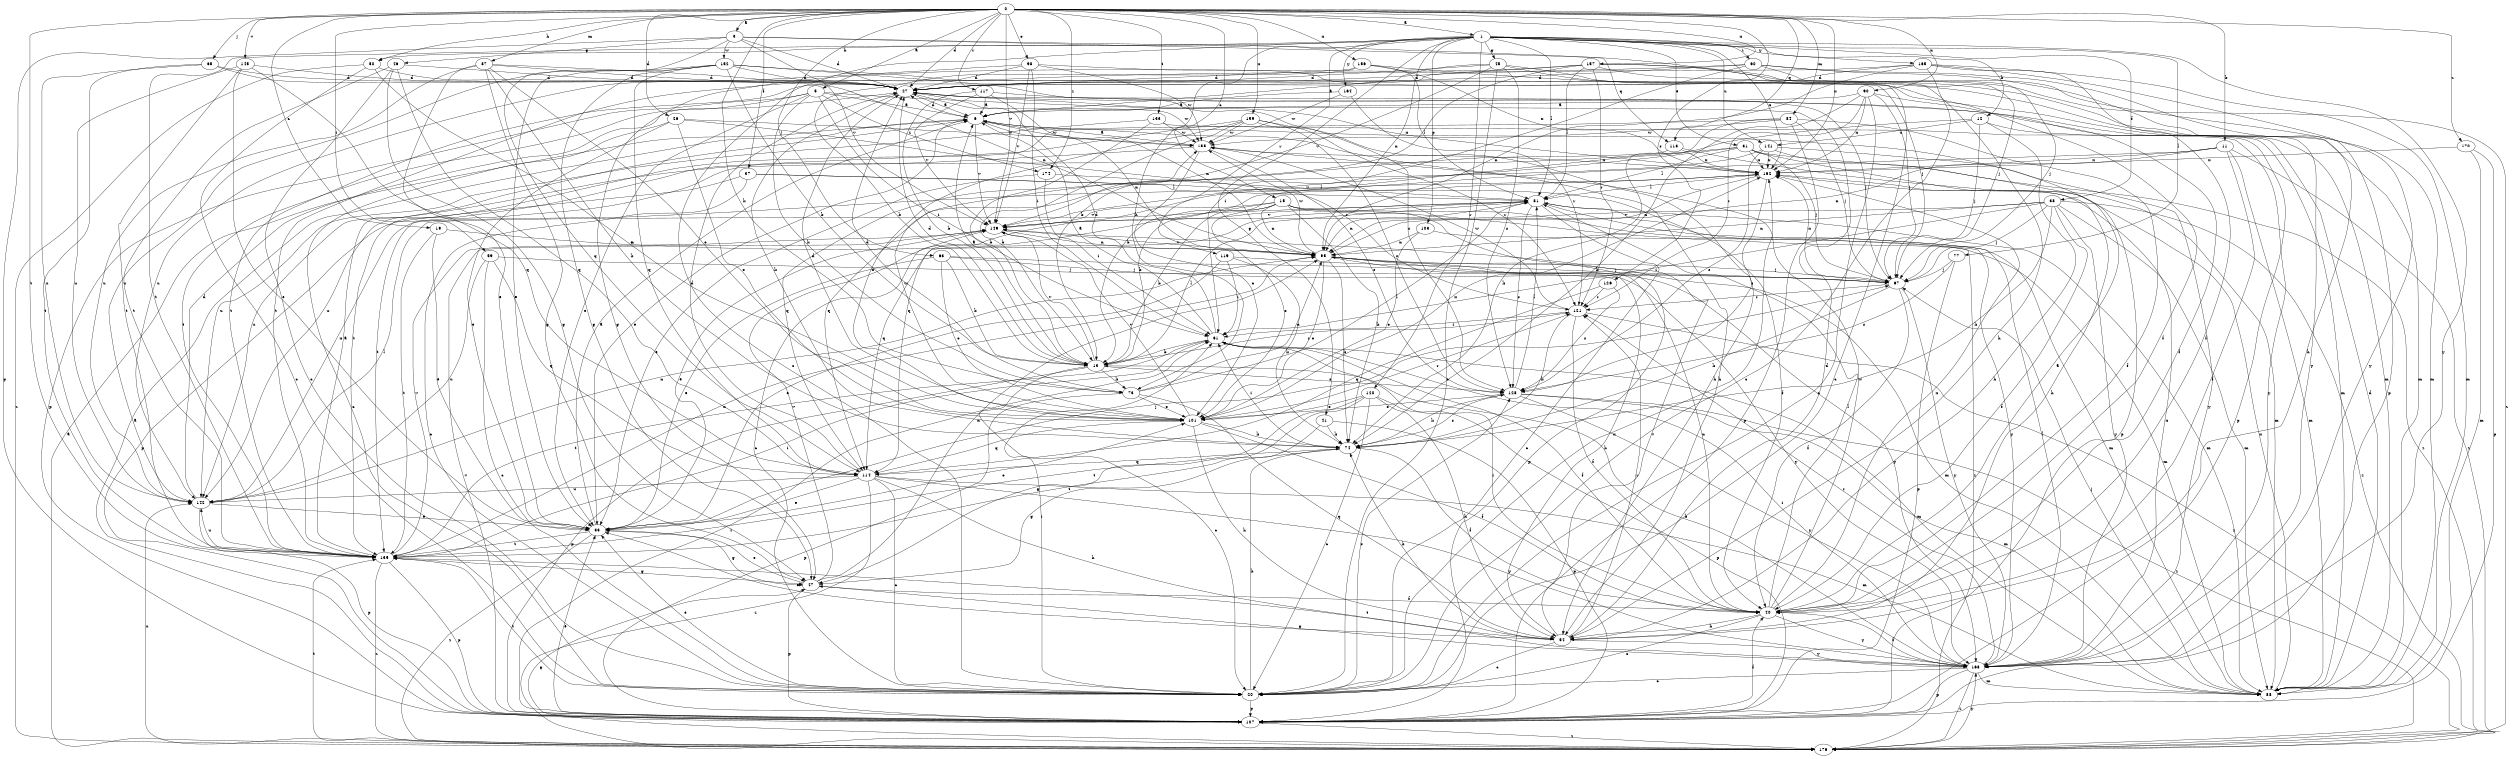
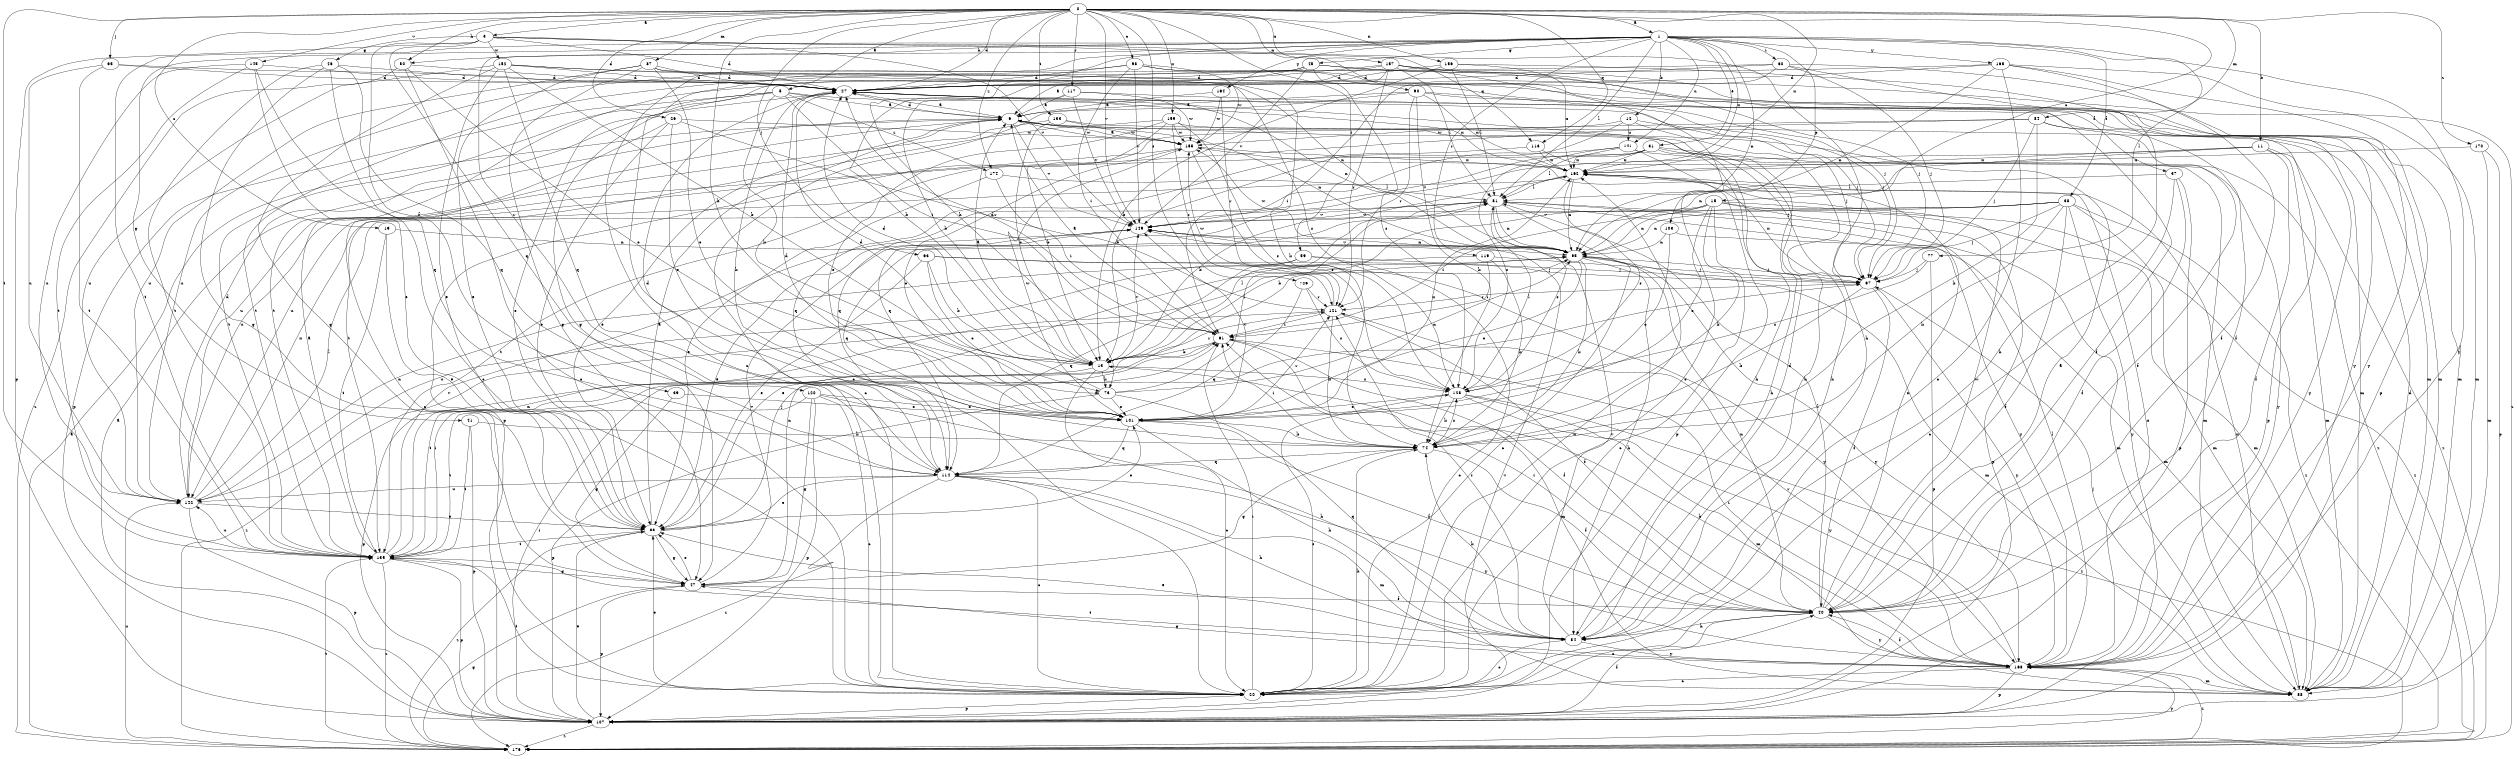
(814, 19) -> (1660, 102)
(1608, 283) -> (1304, 283)
none -> (676, 393)
